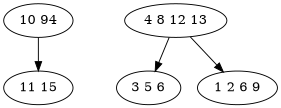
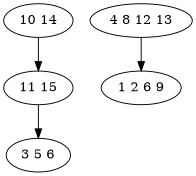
(38, 21) -> (38, 21)
(164, 50) -> (38, 117)
